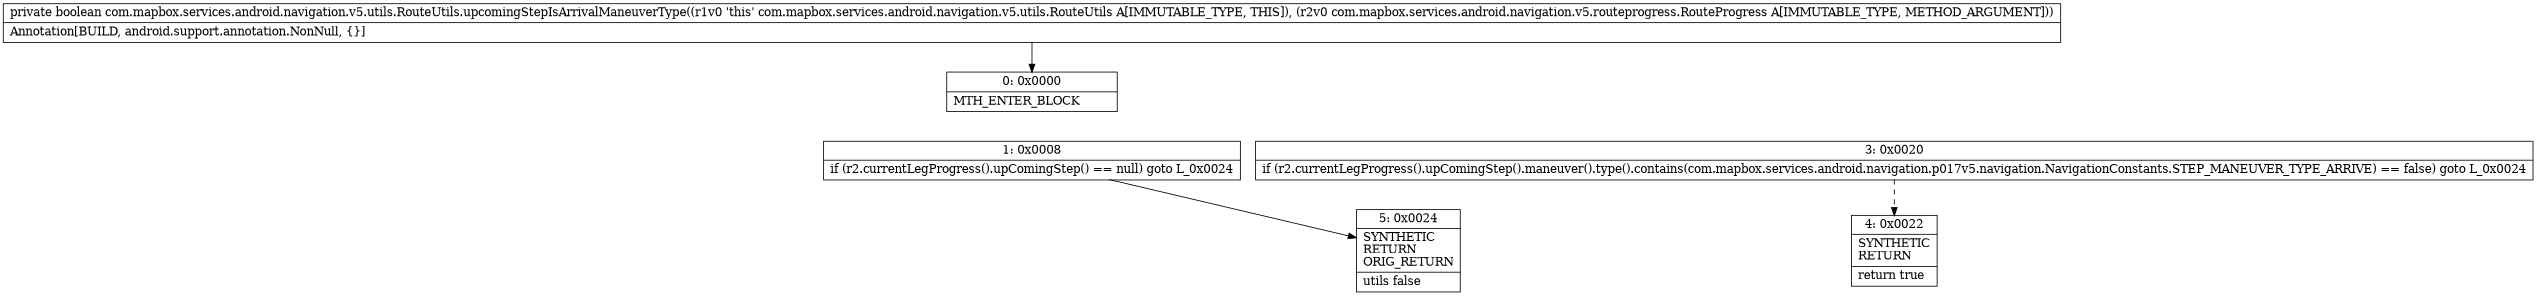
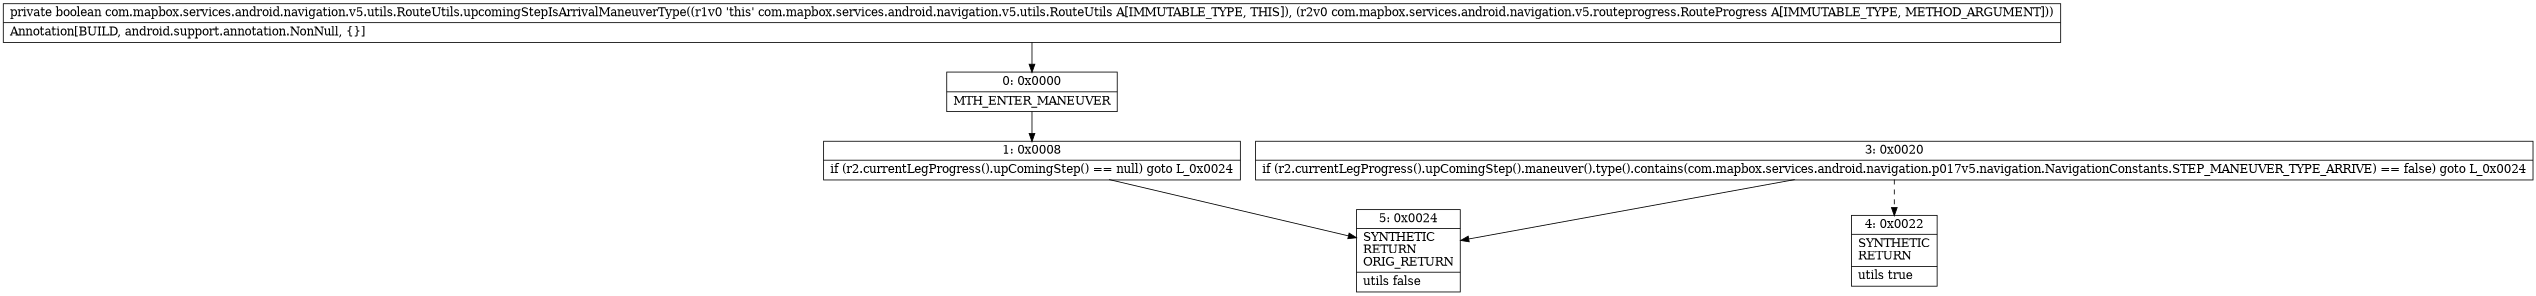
(1017, 101) -> (1032, 101)
none -> (1032, 122)
none -> (1632, 209)
(1891, 276) -> (1886, 276)
